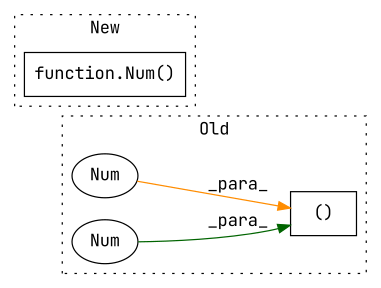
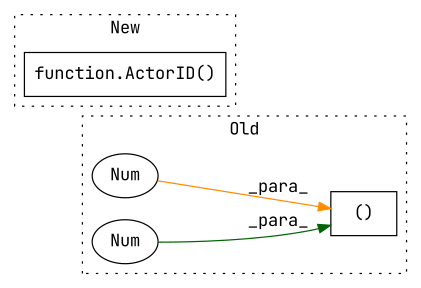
(105, 74) -> (125, 74)
